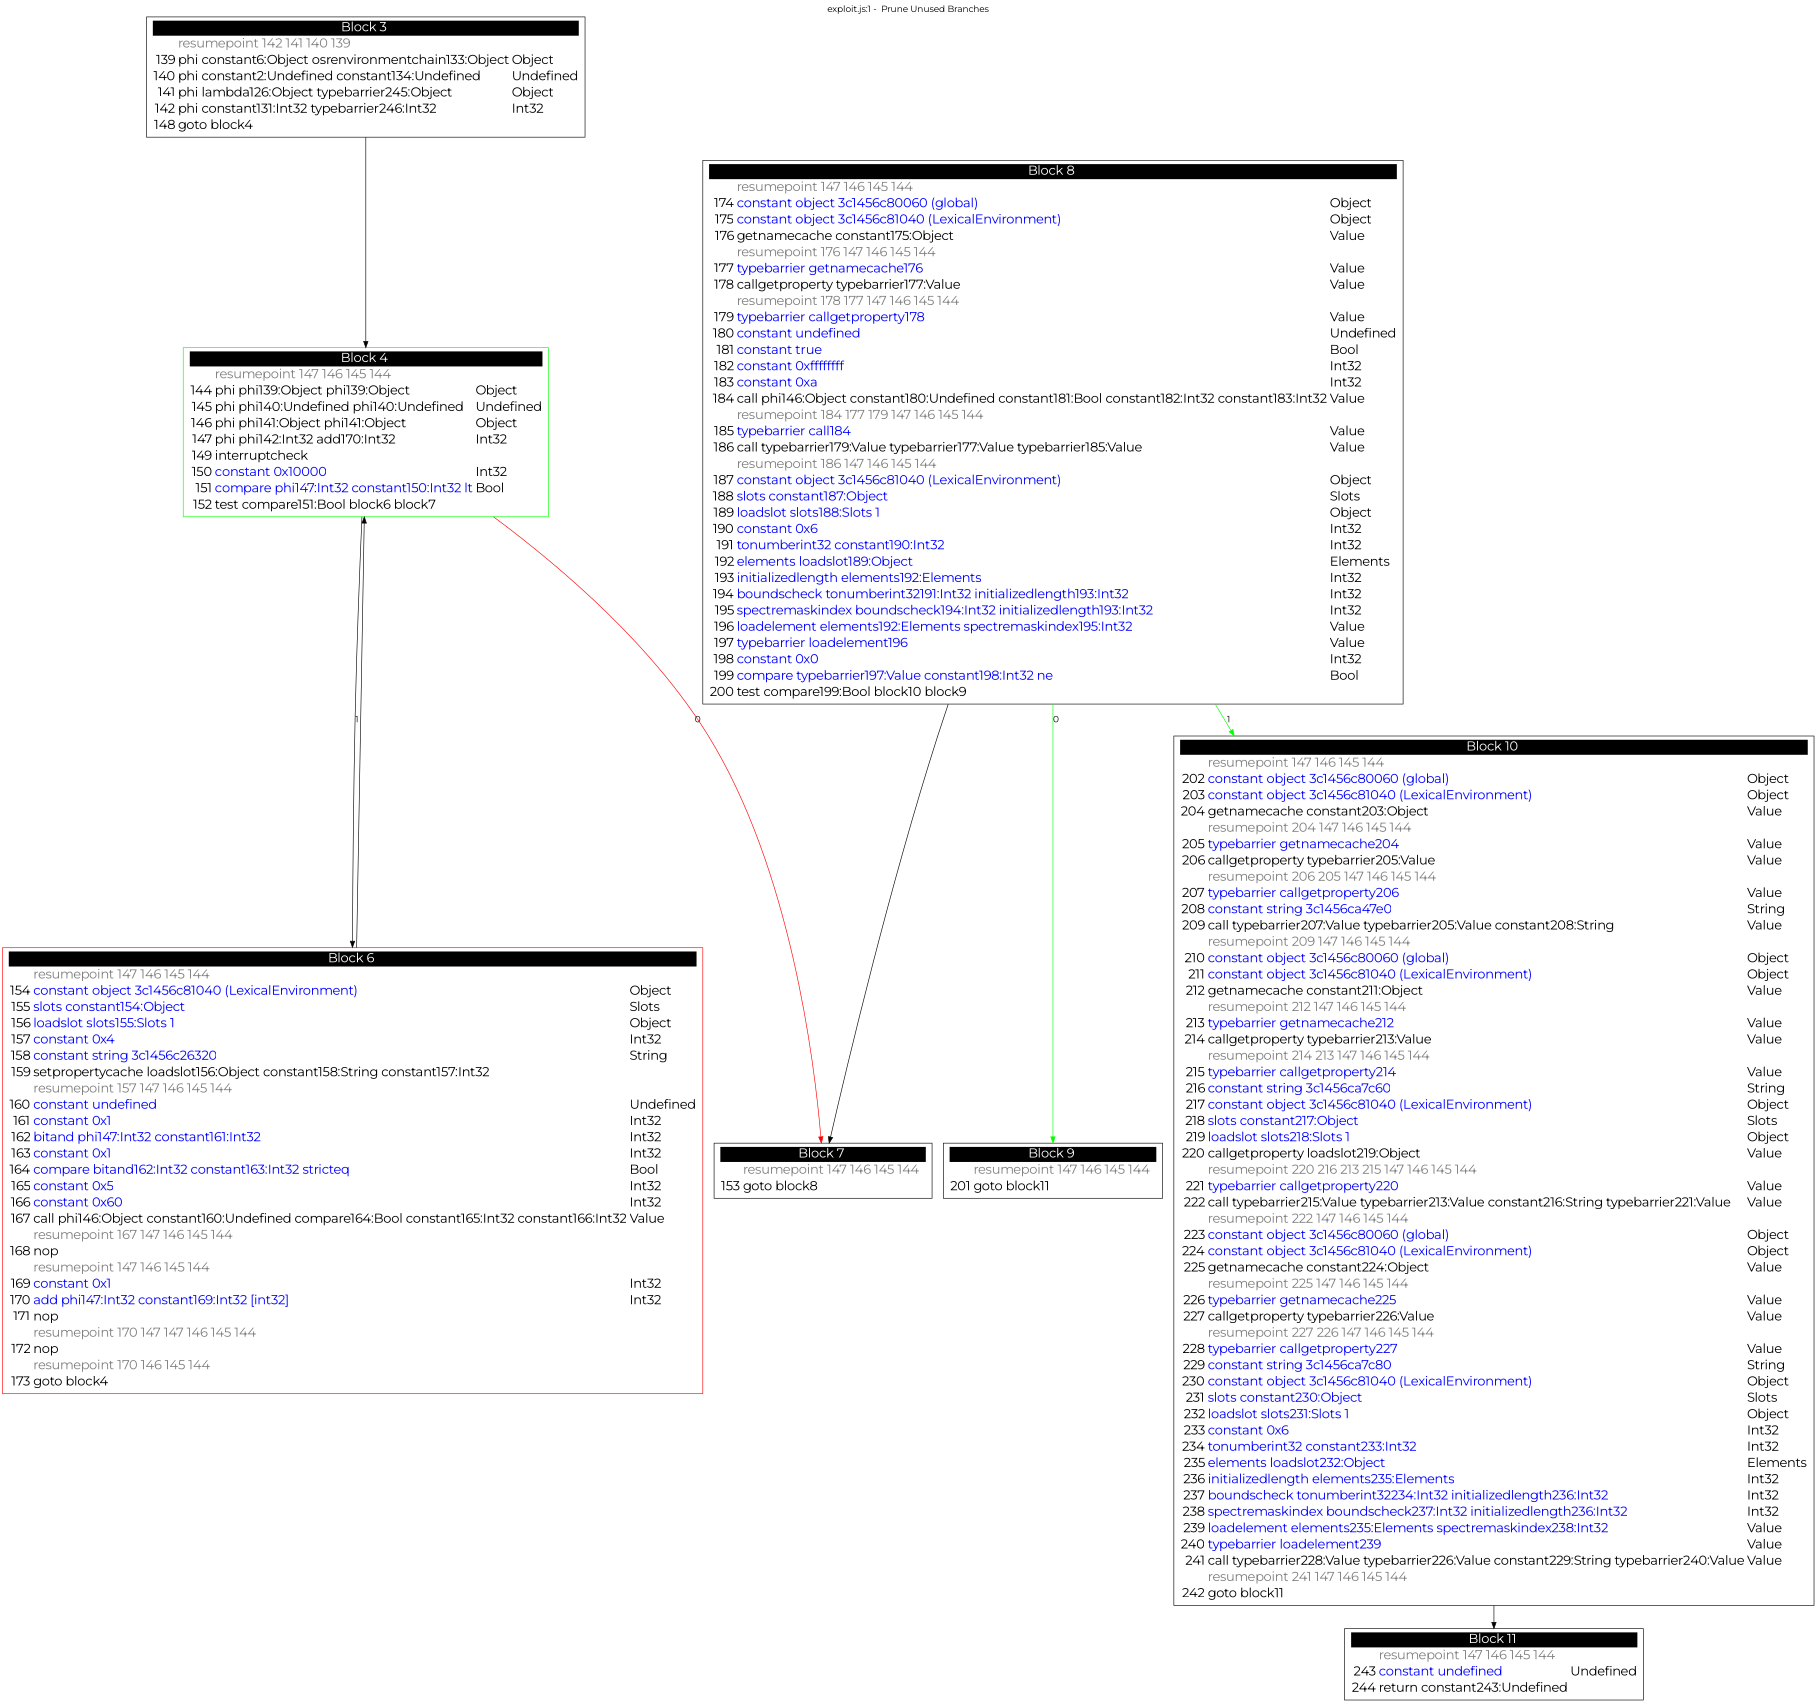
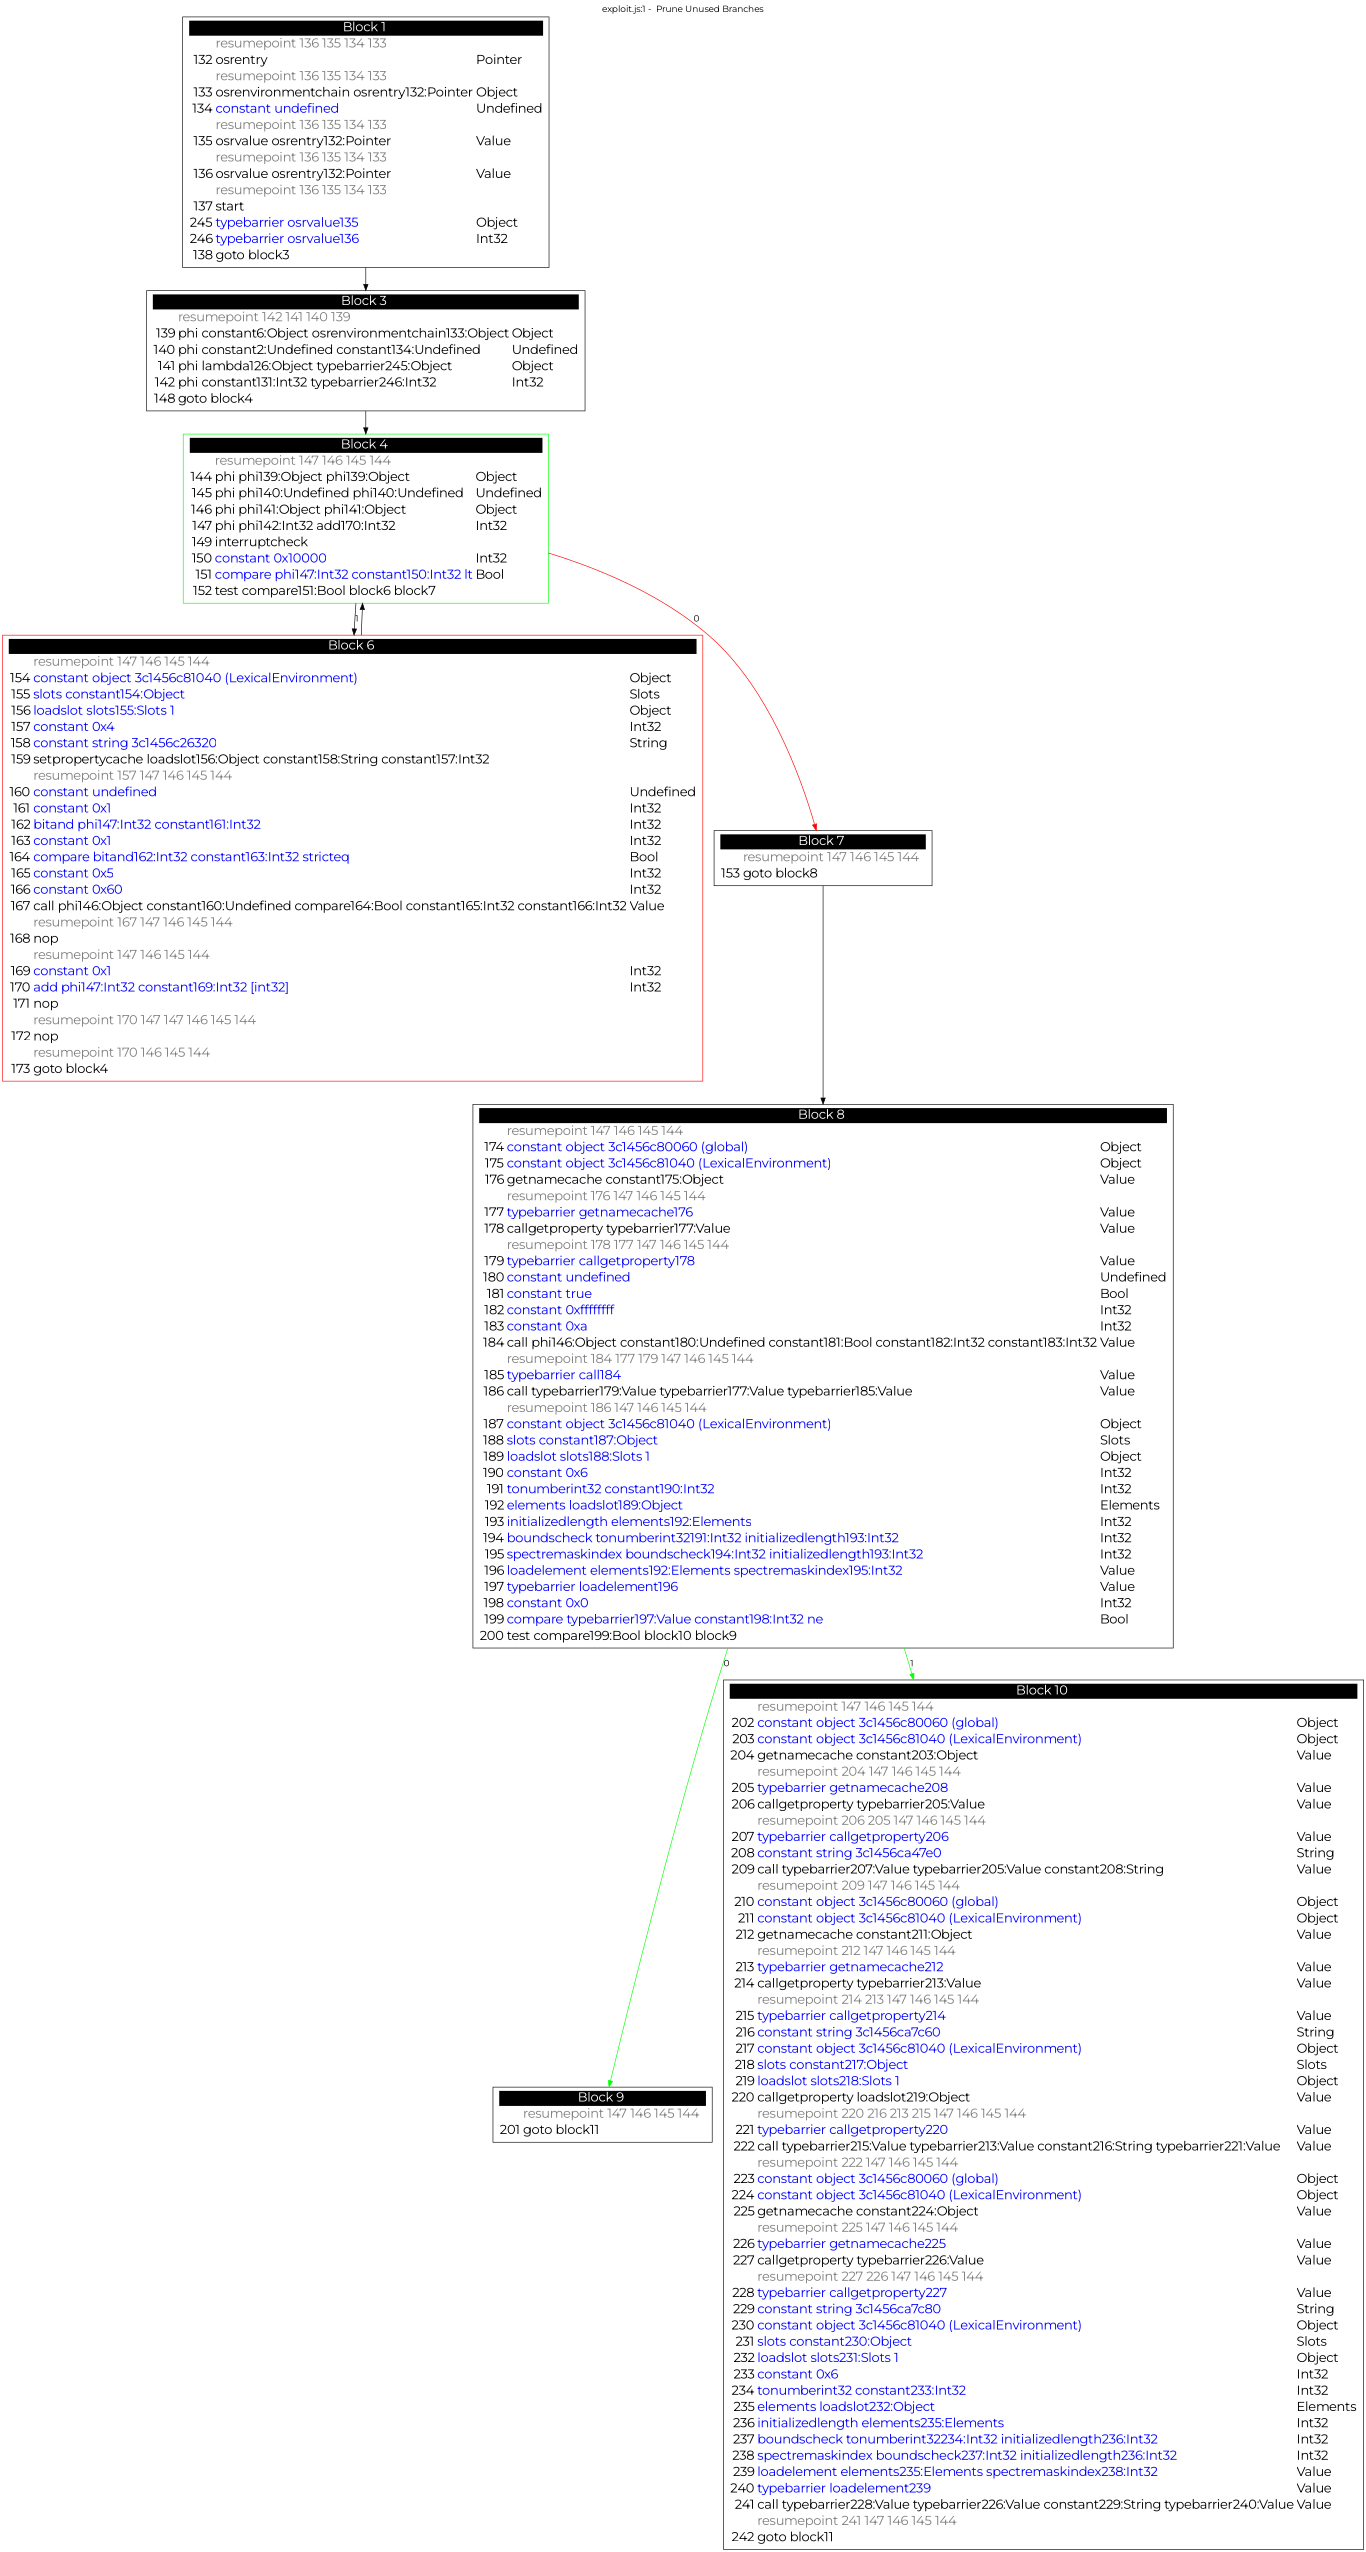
none -> (366, 142)
(1304, 844) -> (853, 1788)
(885, 919) -> (823, 992)
(1494, 1664) -> none
